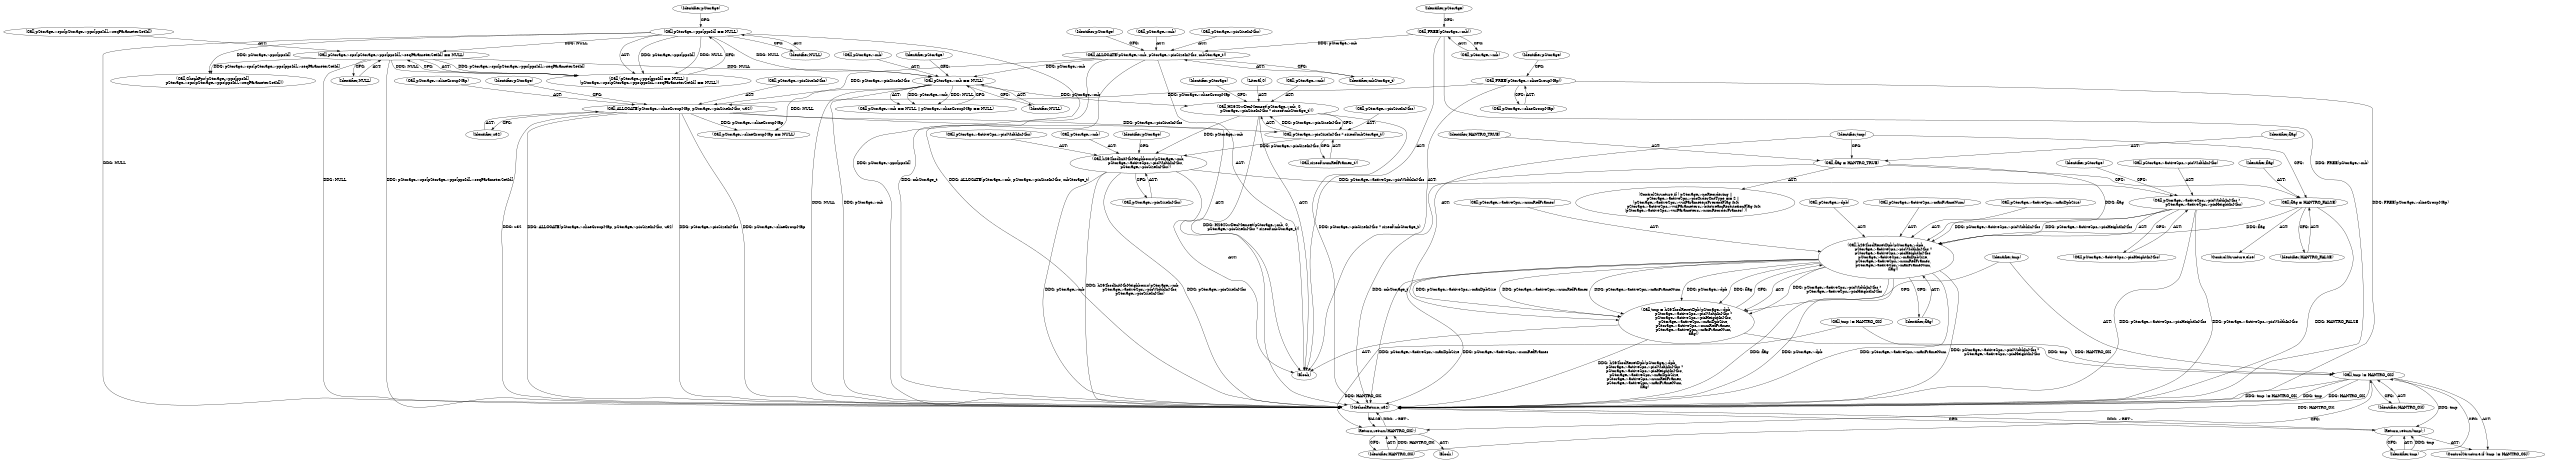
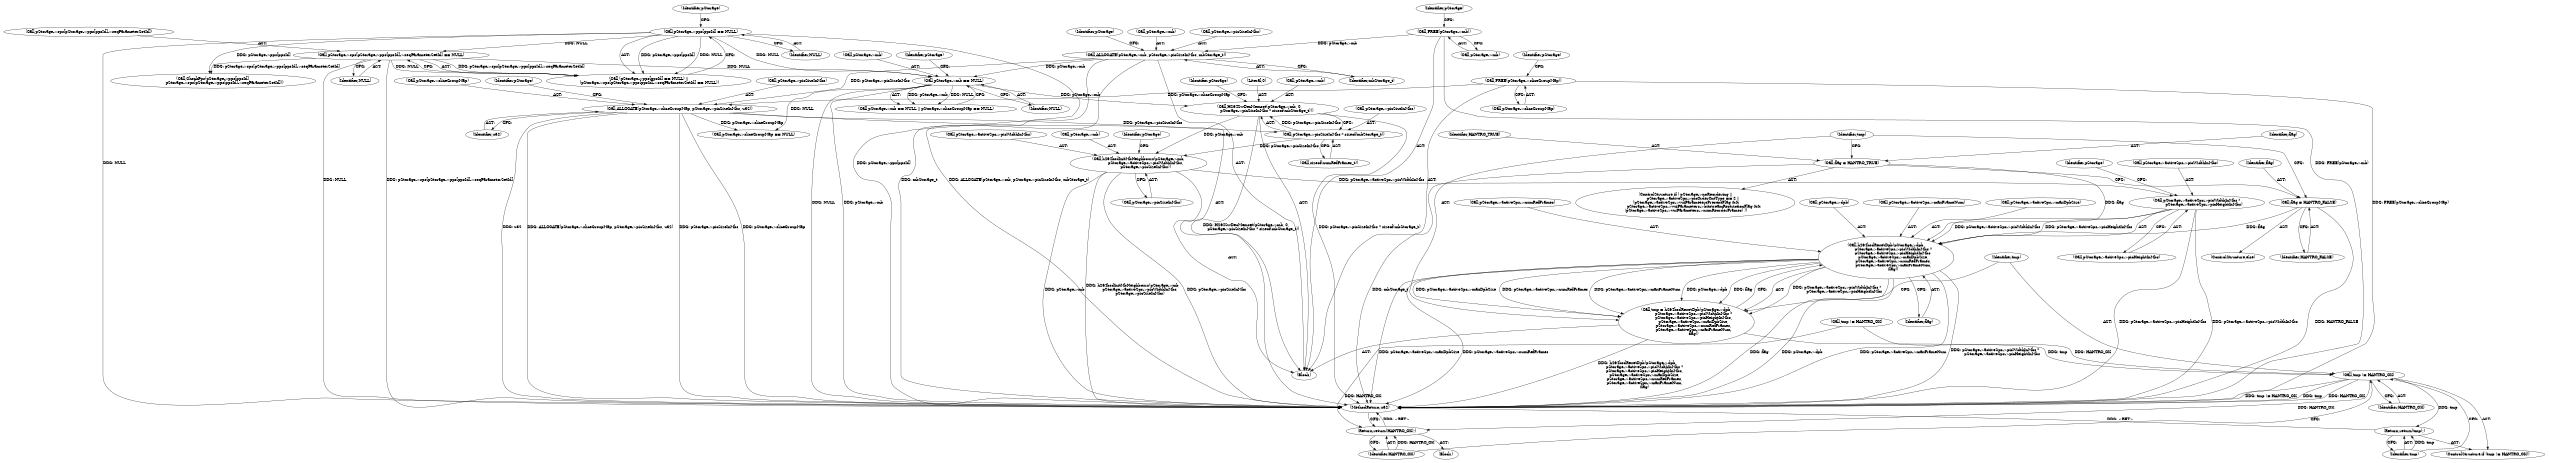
(1376, 419) -> (1376, 419)
(1885, 419) -> none
